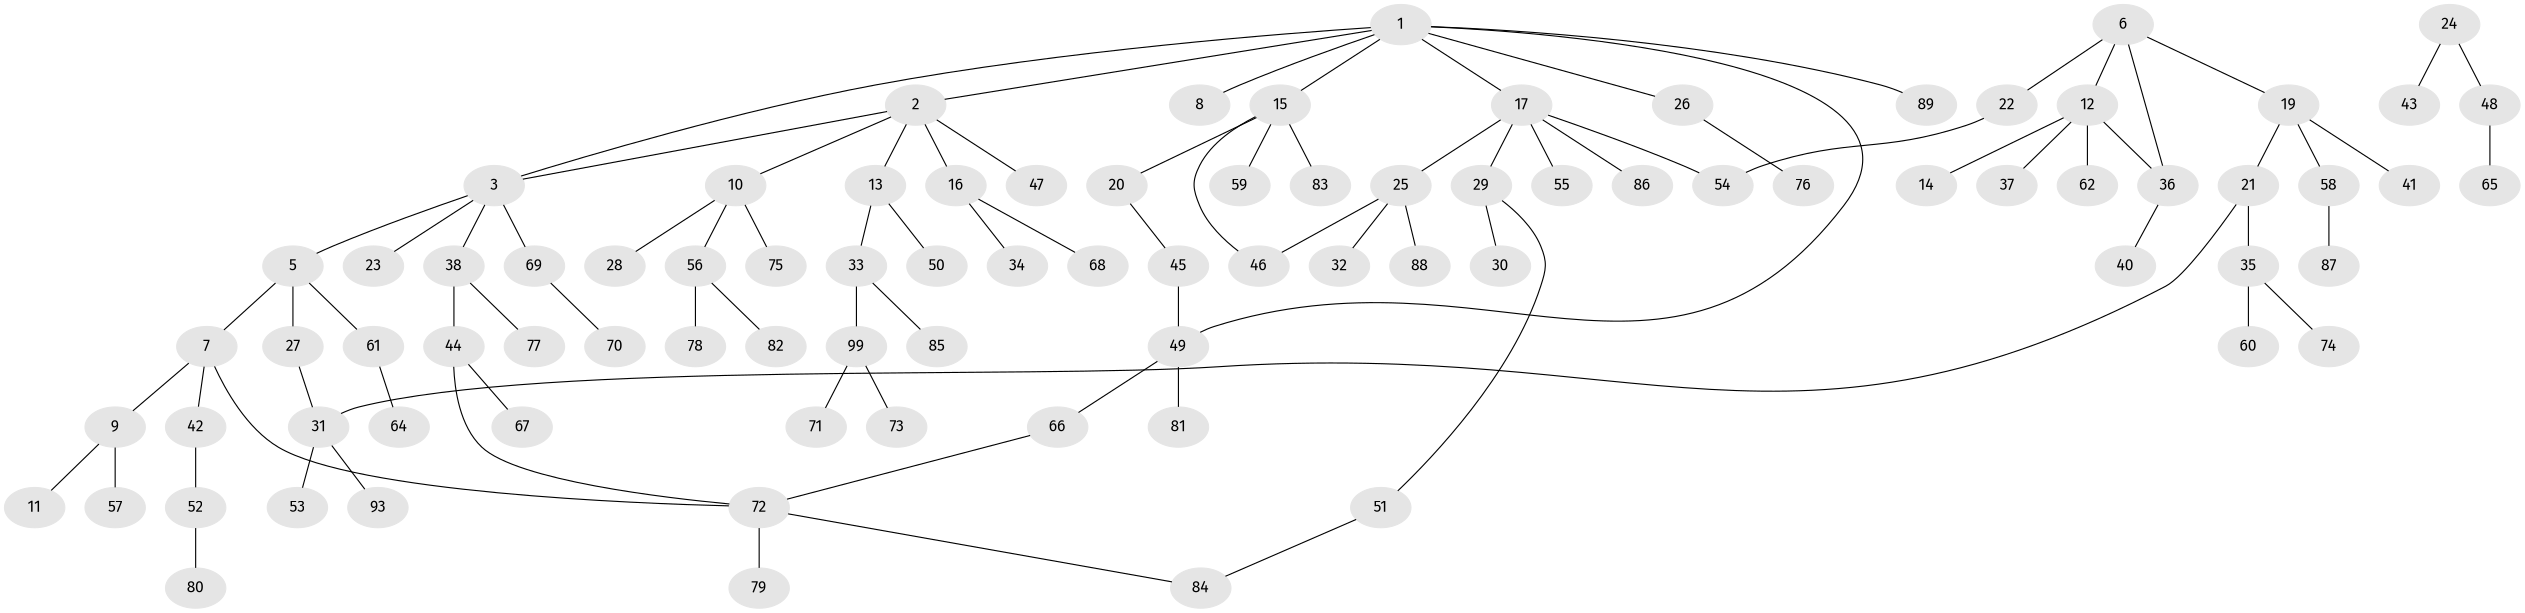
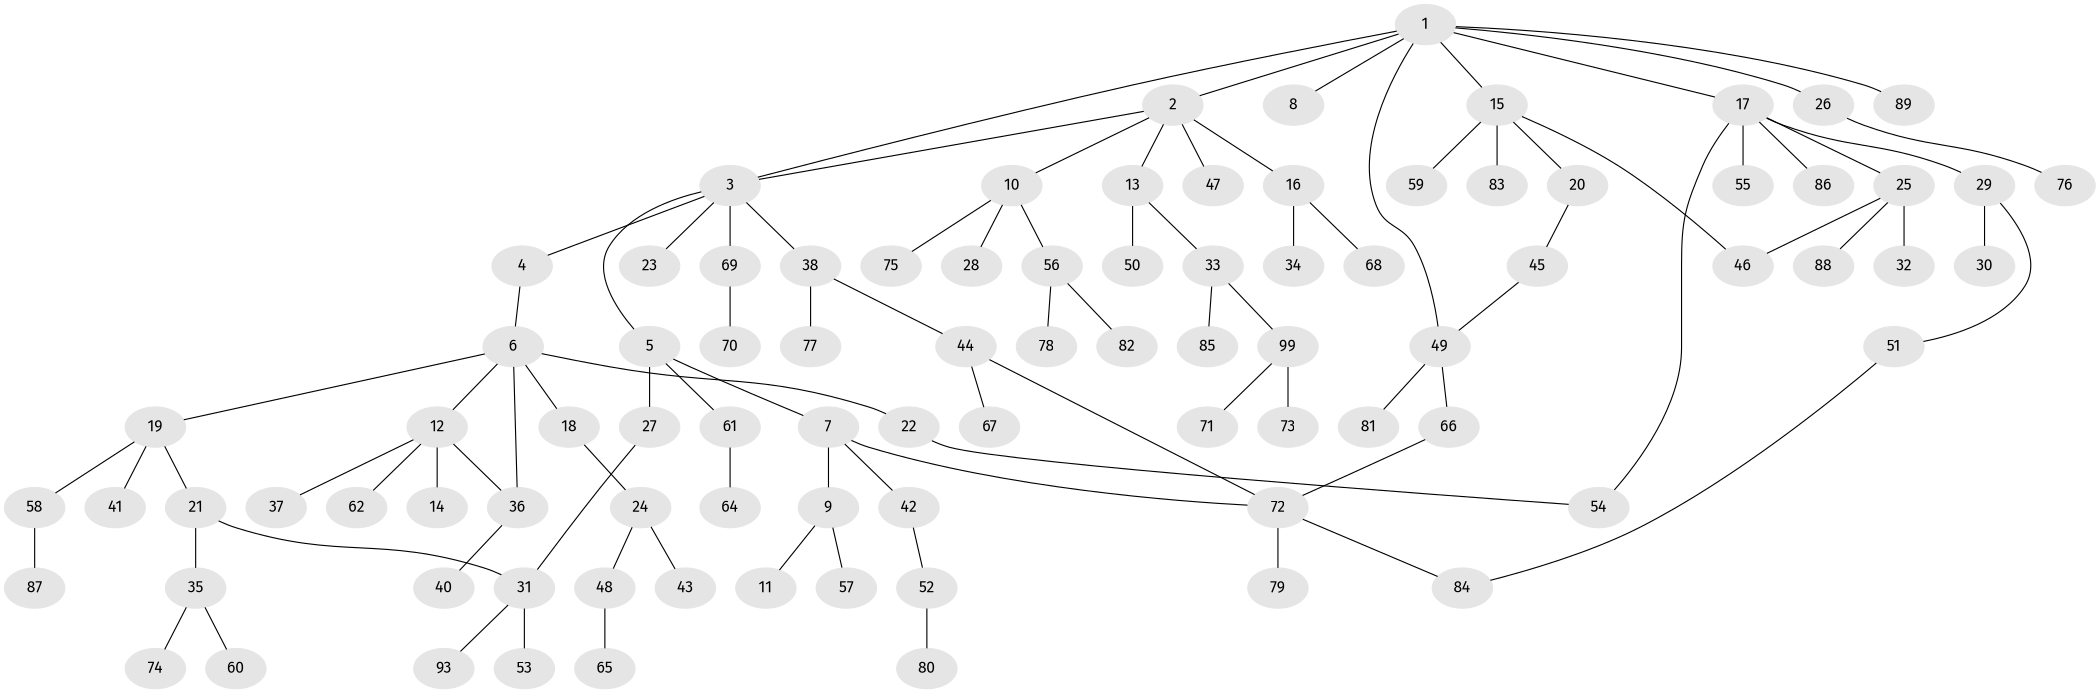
none -> (522, 266)
none -> (569, 427)
